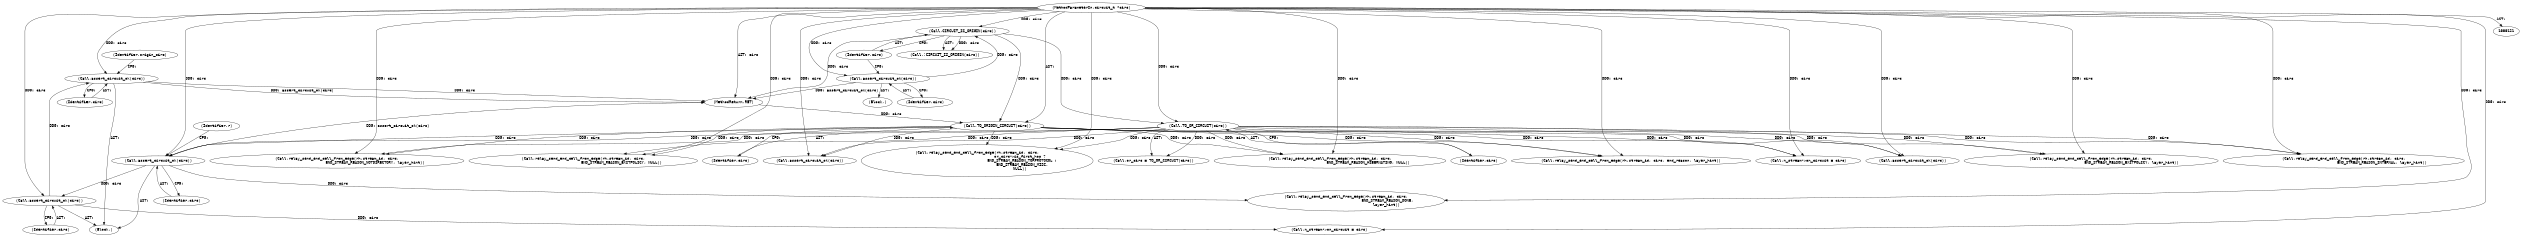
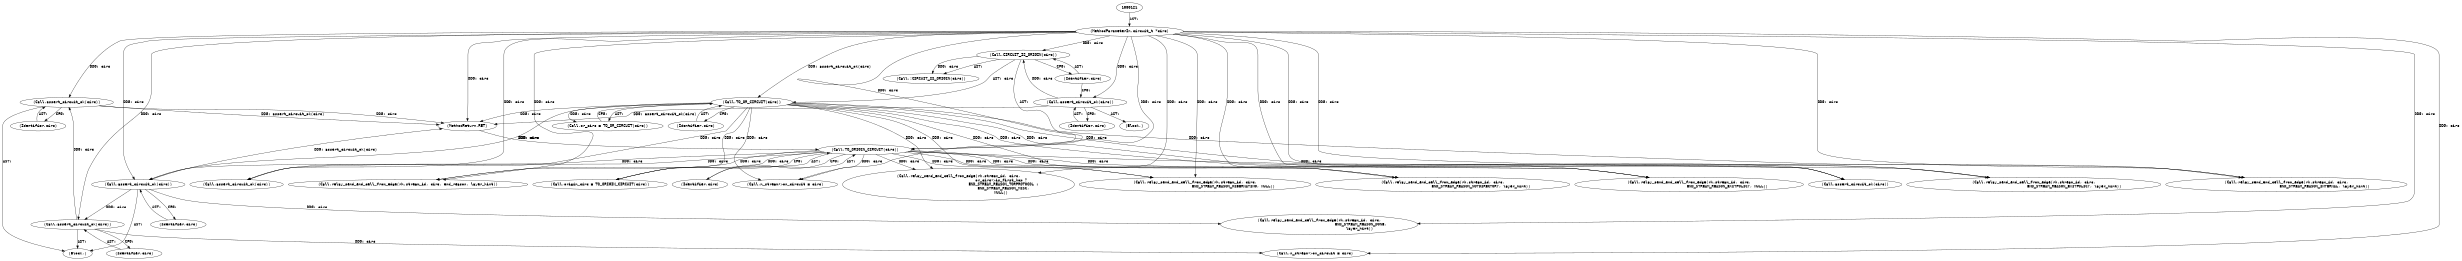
(1858, 11) -> (1129, 18)
(830, 54) -> (585, 107)
(140, 55) -> none
(748, 55) -> (478, 79)
(1051, 67) -> (888, 91)
(1169, 67) -> (840, 67)
(1028, 79) -> (1025, 102)
(1071, 79) -> (1003, 79)
none -> (618, 109)
(217, 126) -> none
none -> (600, 184)
